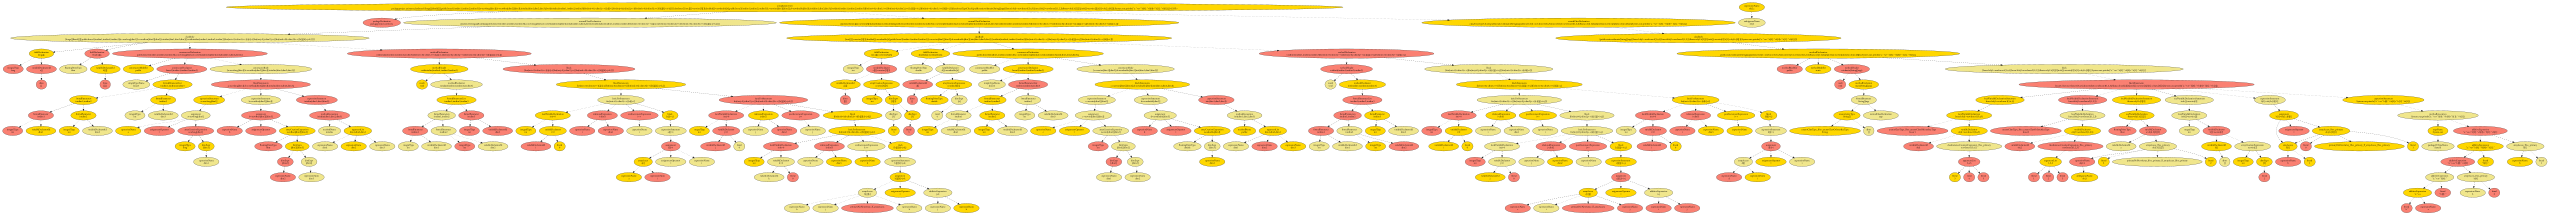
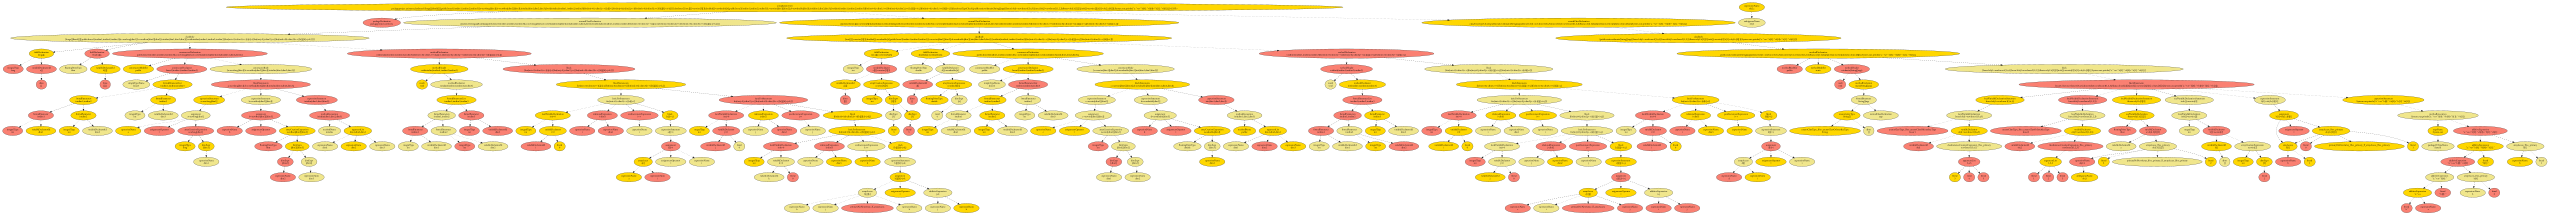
(1696, 115) -> (1696, 115)
(1969, 115) -> (1969, 115)
